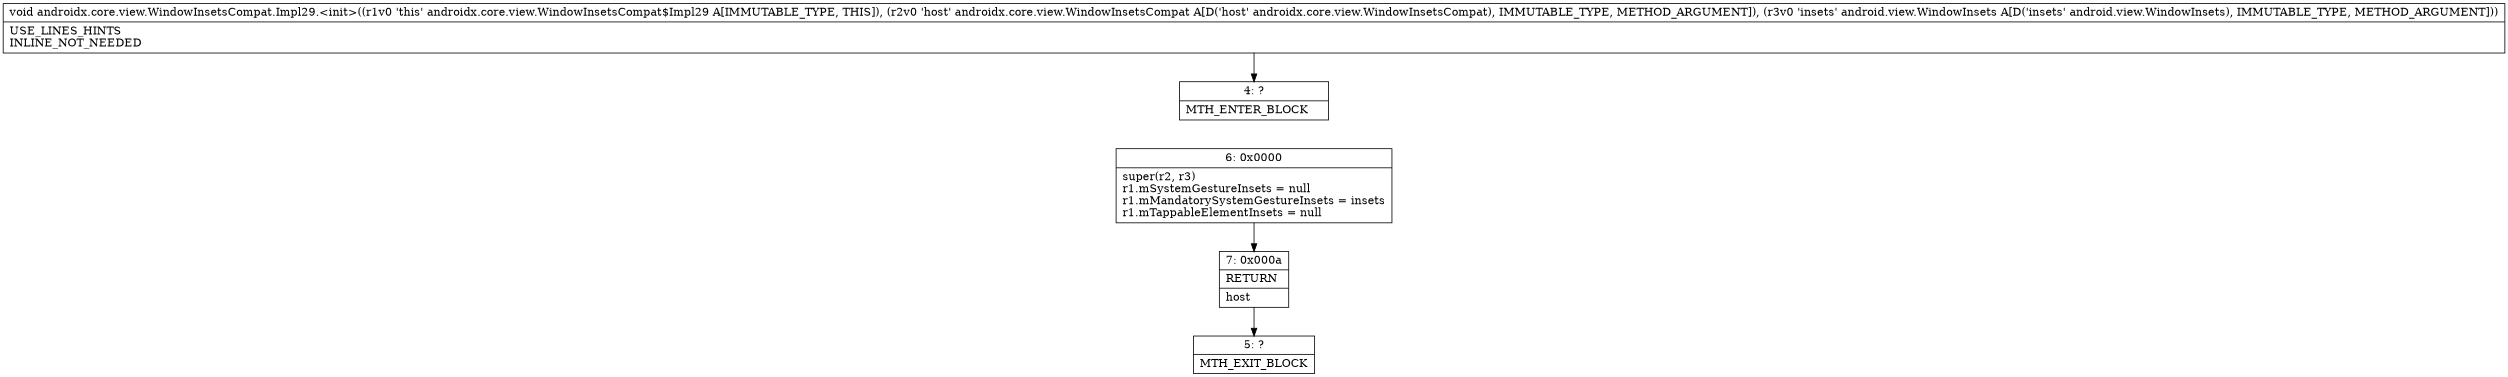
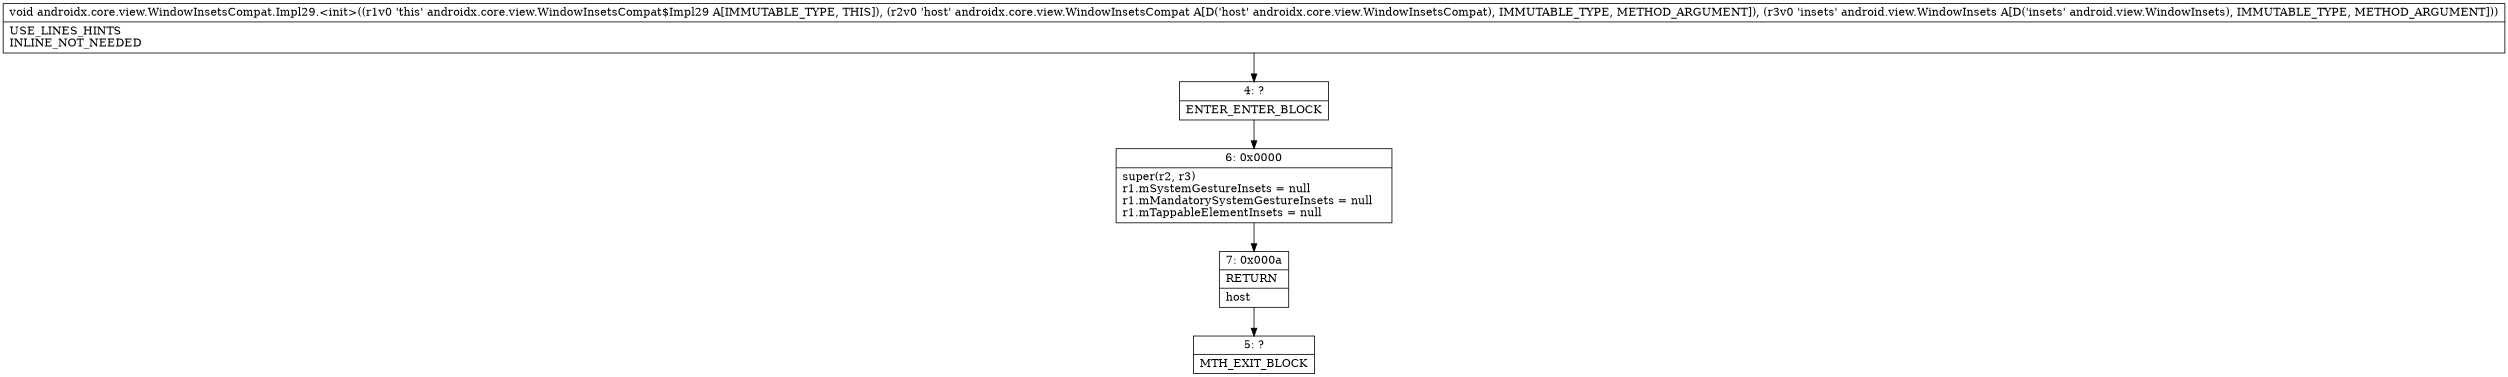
(1247, 110) -> (1254, 110)
none -> (1254, 130)
(1254, 201) -> (1248, 201)
